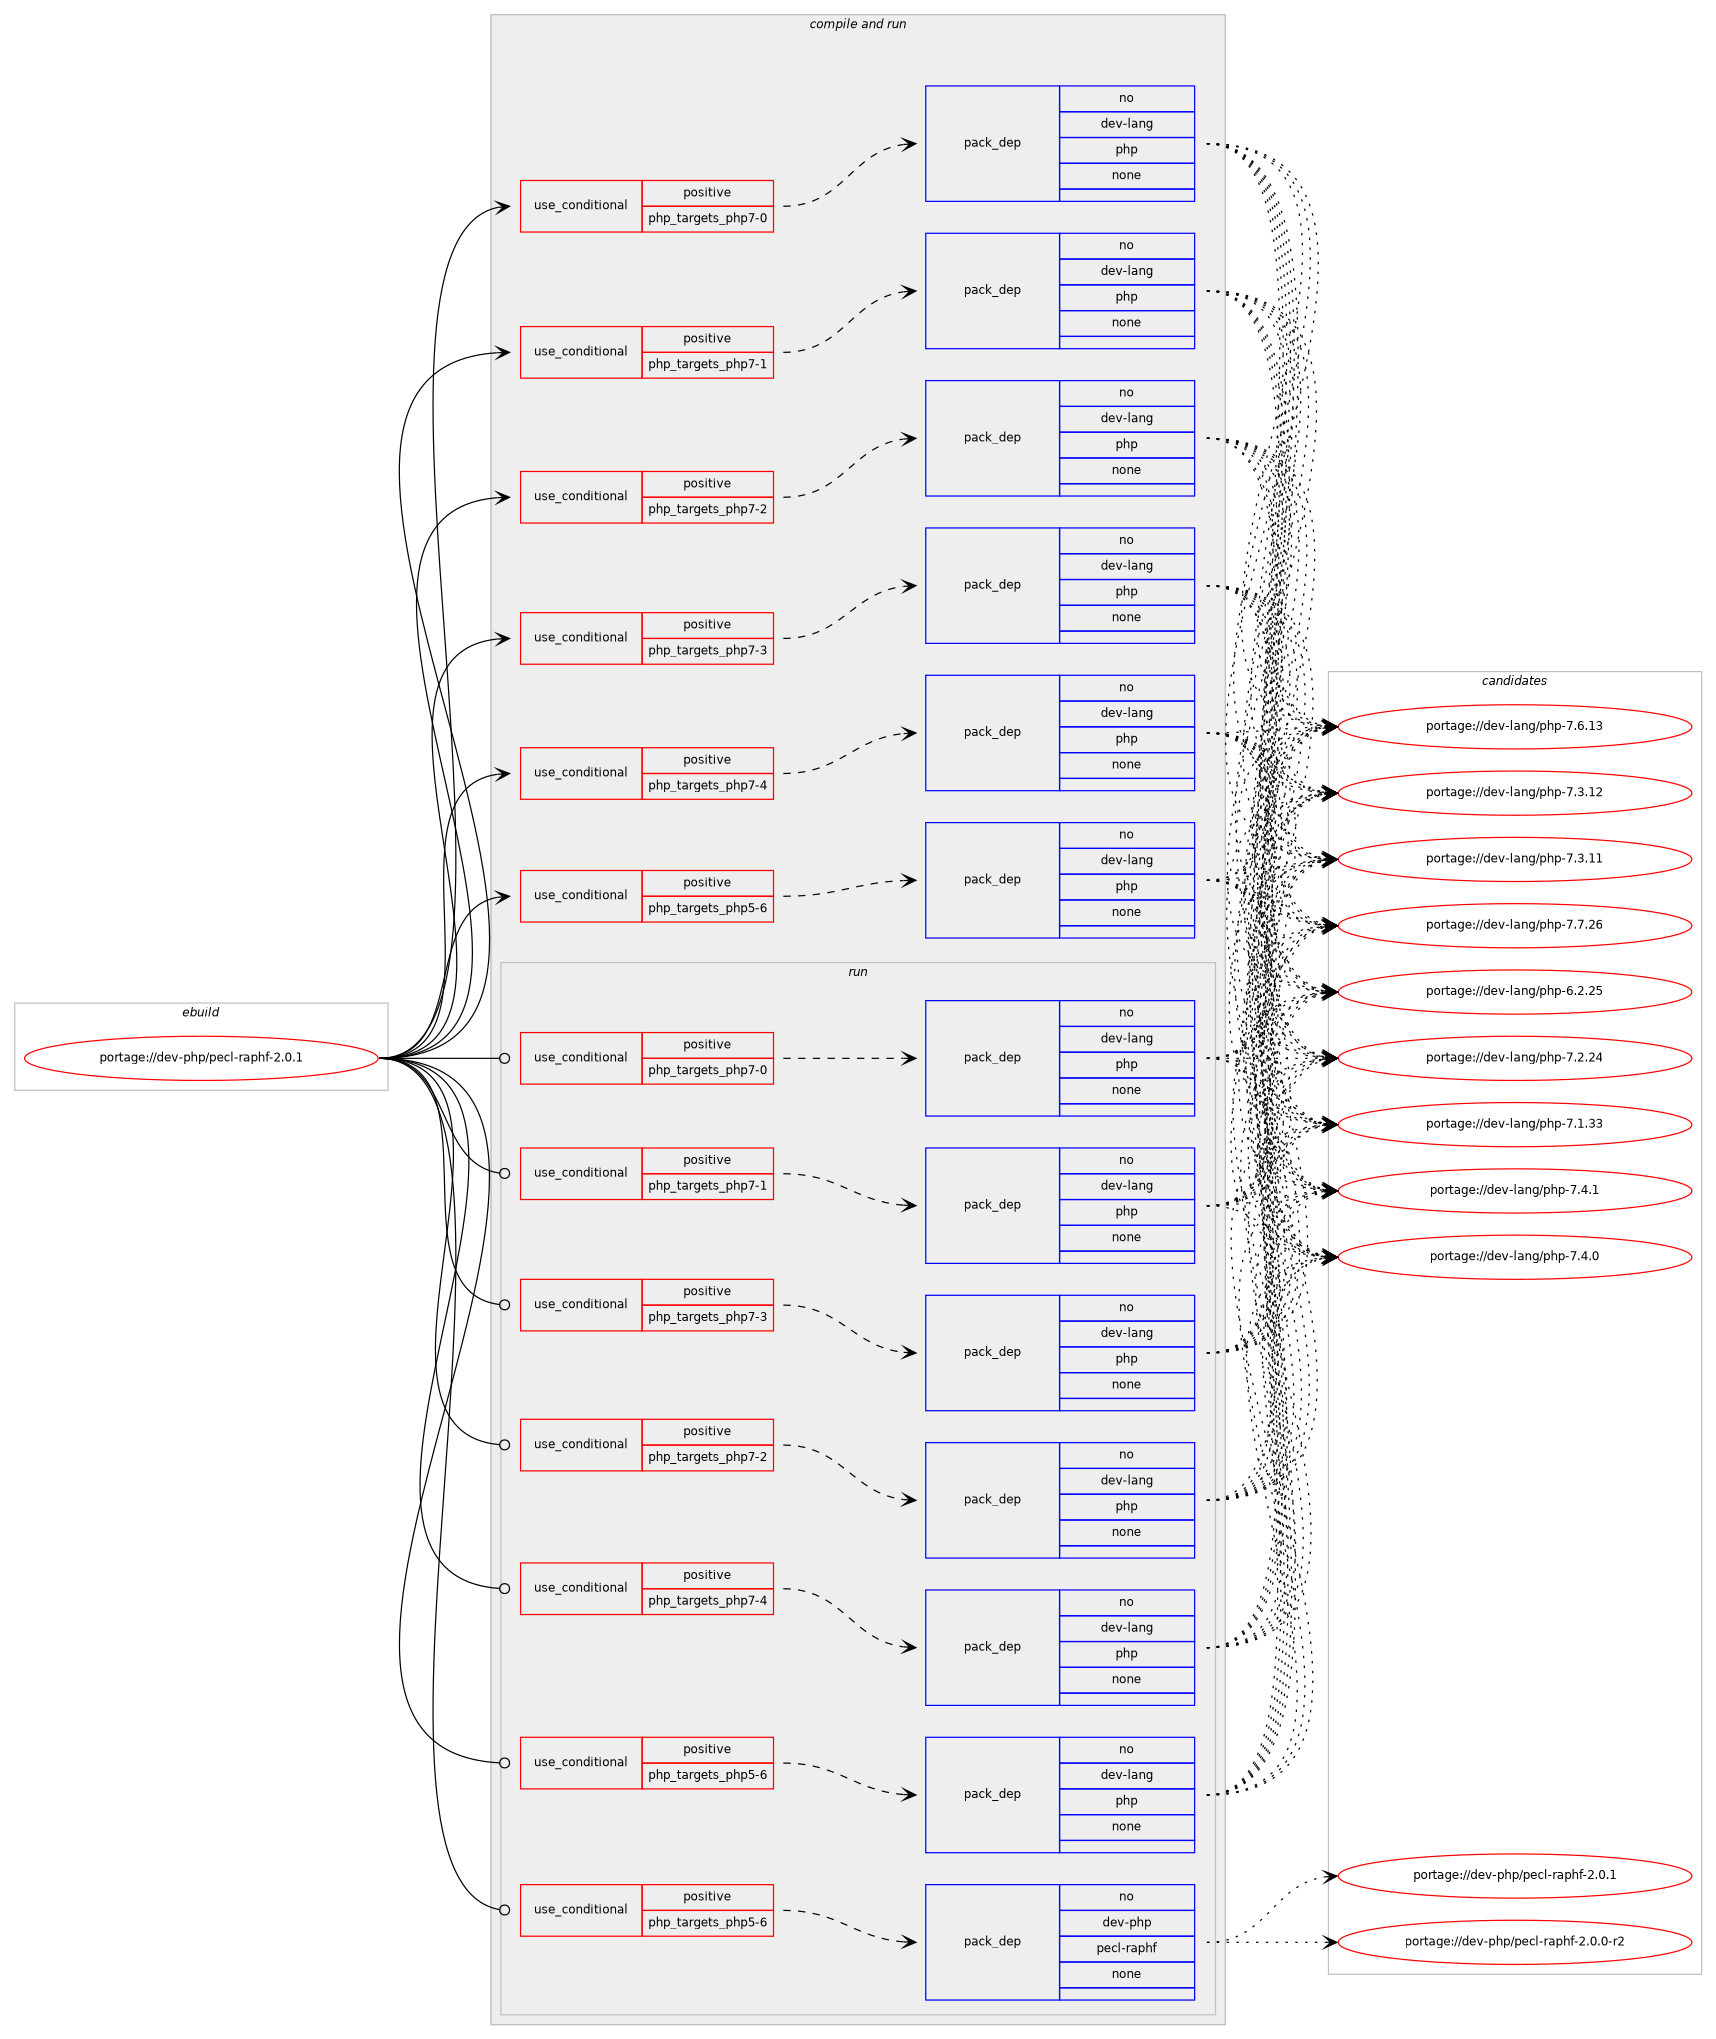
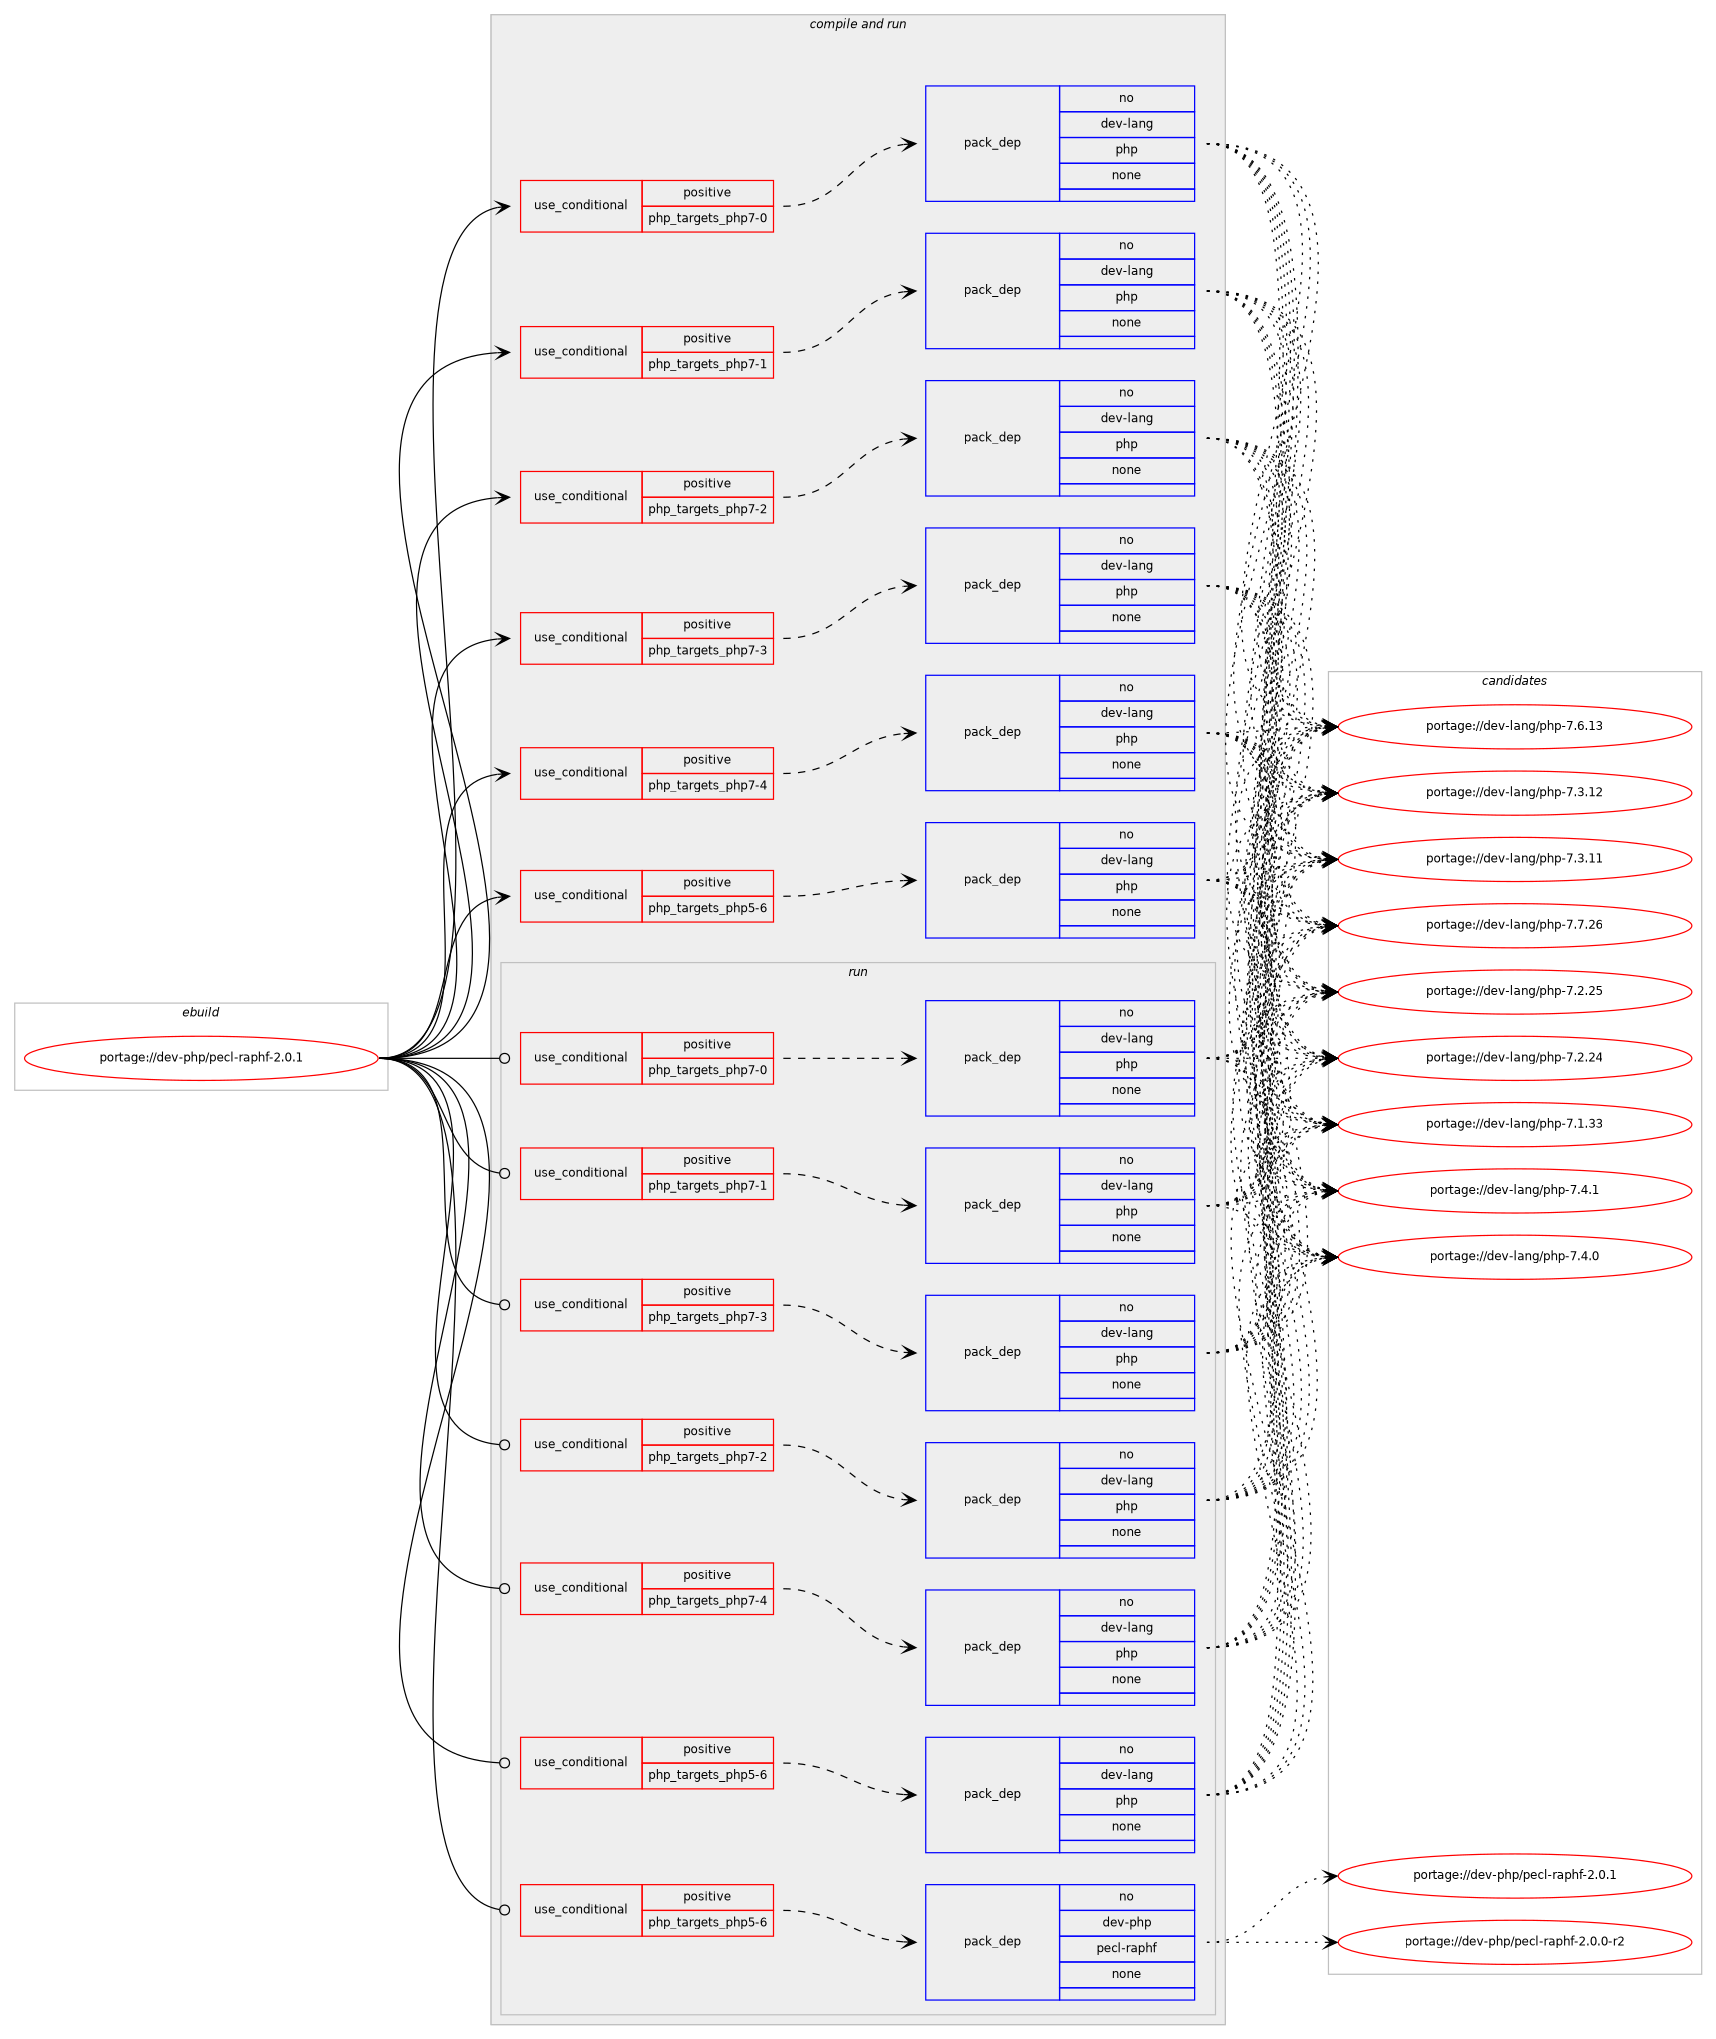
(1515, 992) -> (1515, 992)
